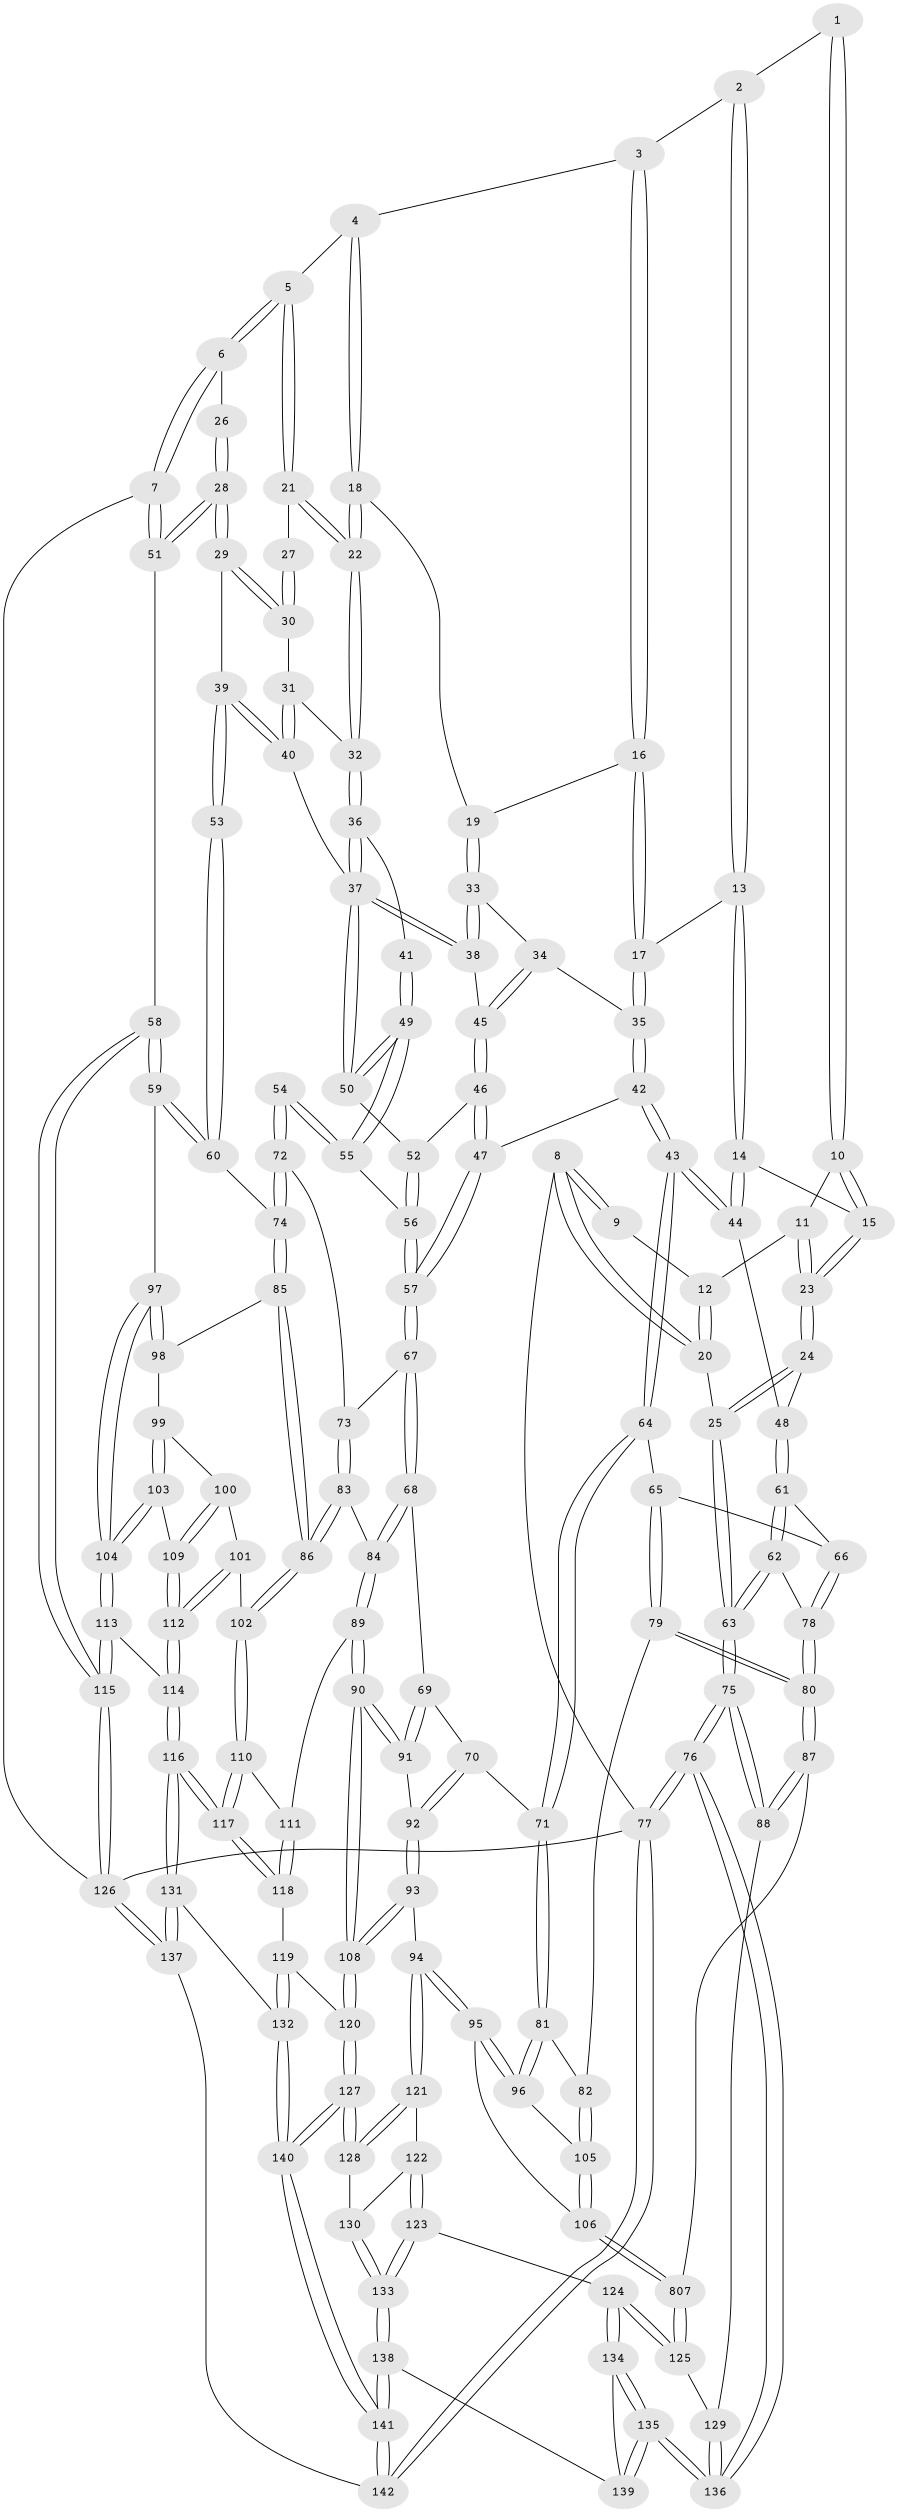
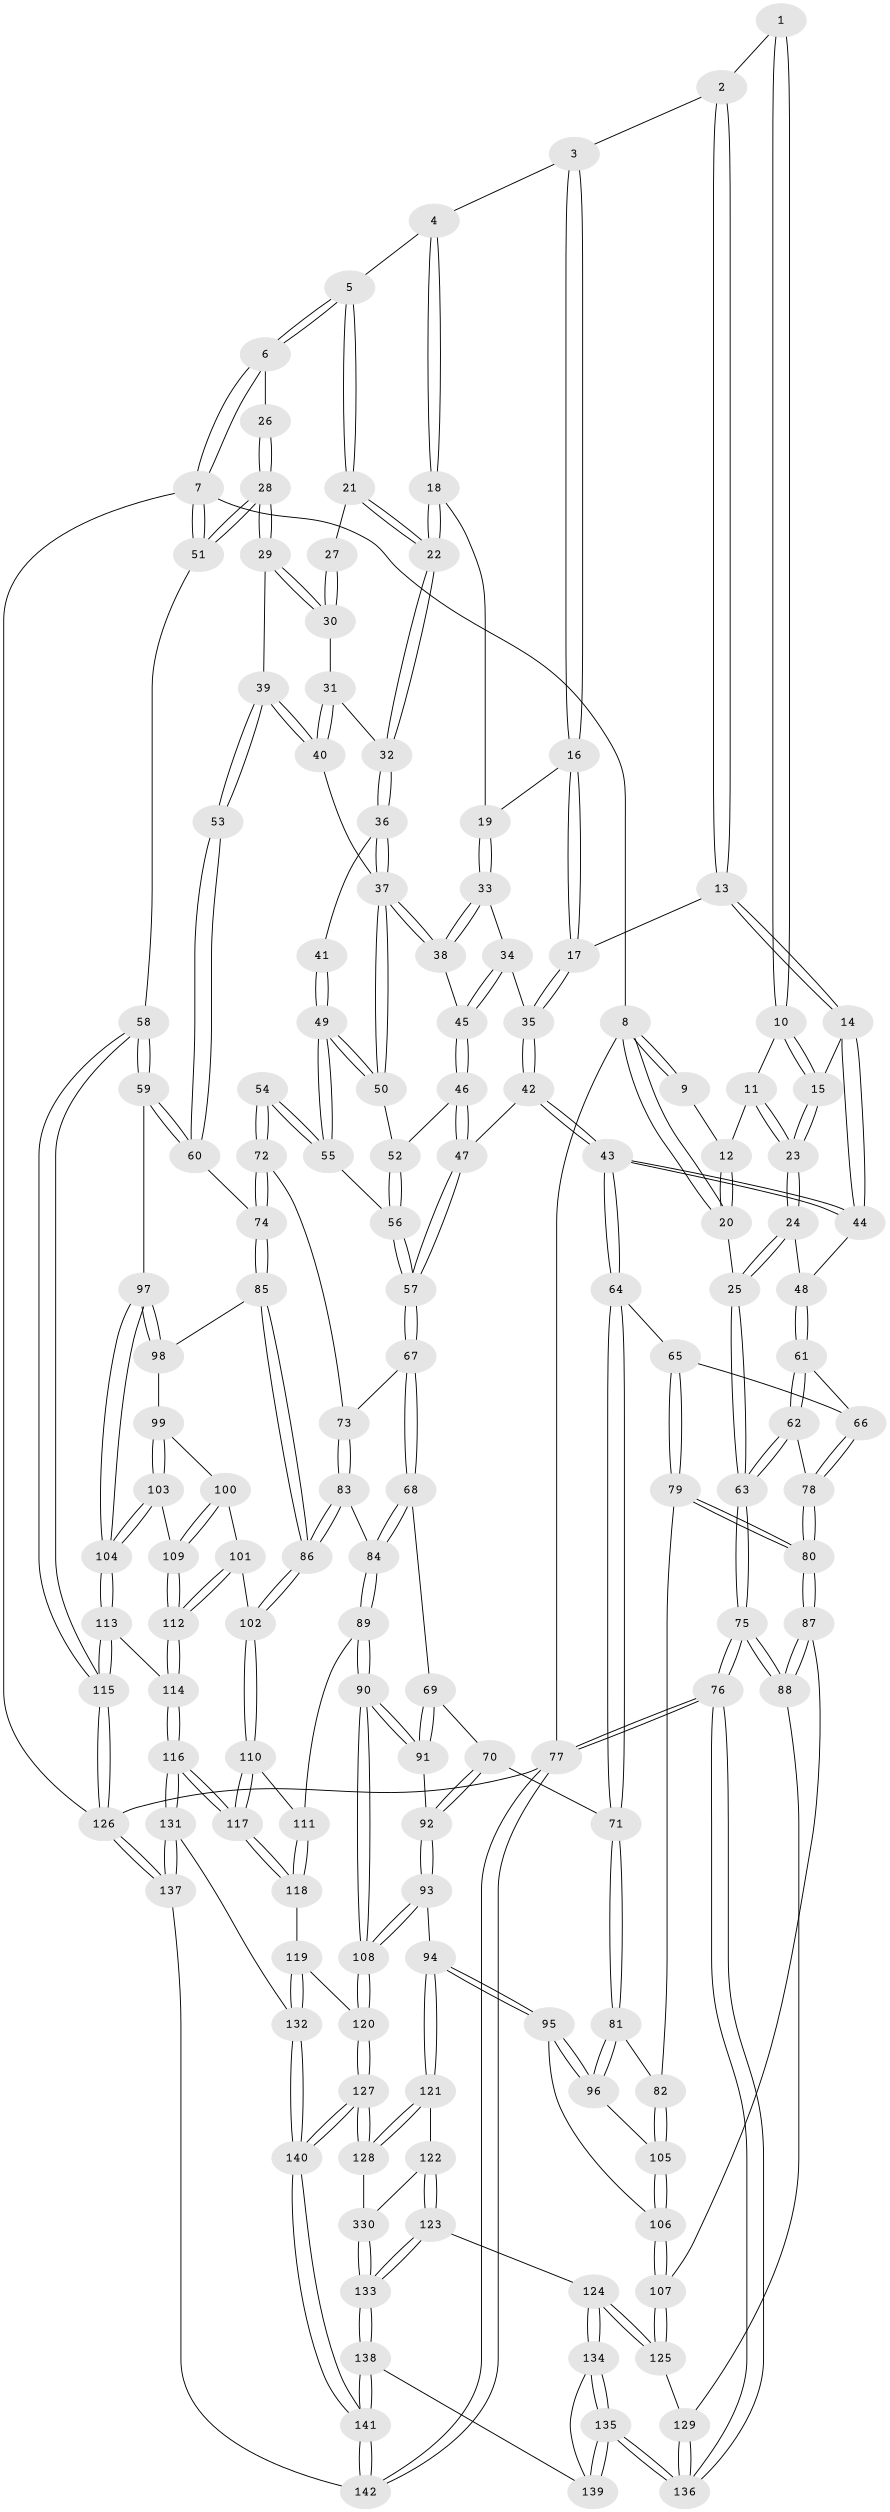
none -> (541, 664)
(350, 2225) -> (364, 2225)
(680, 2292) -> (661, 2292)
